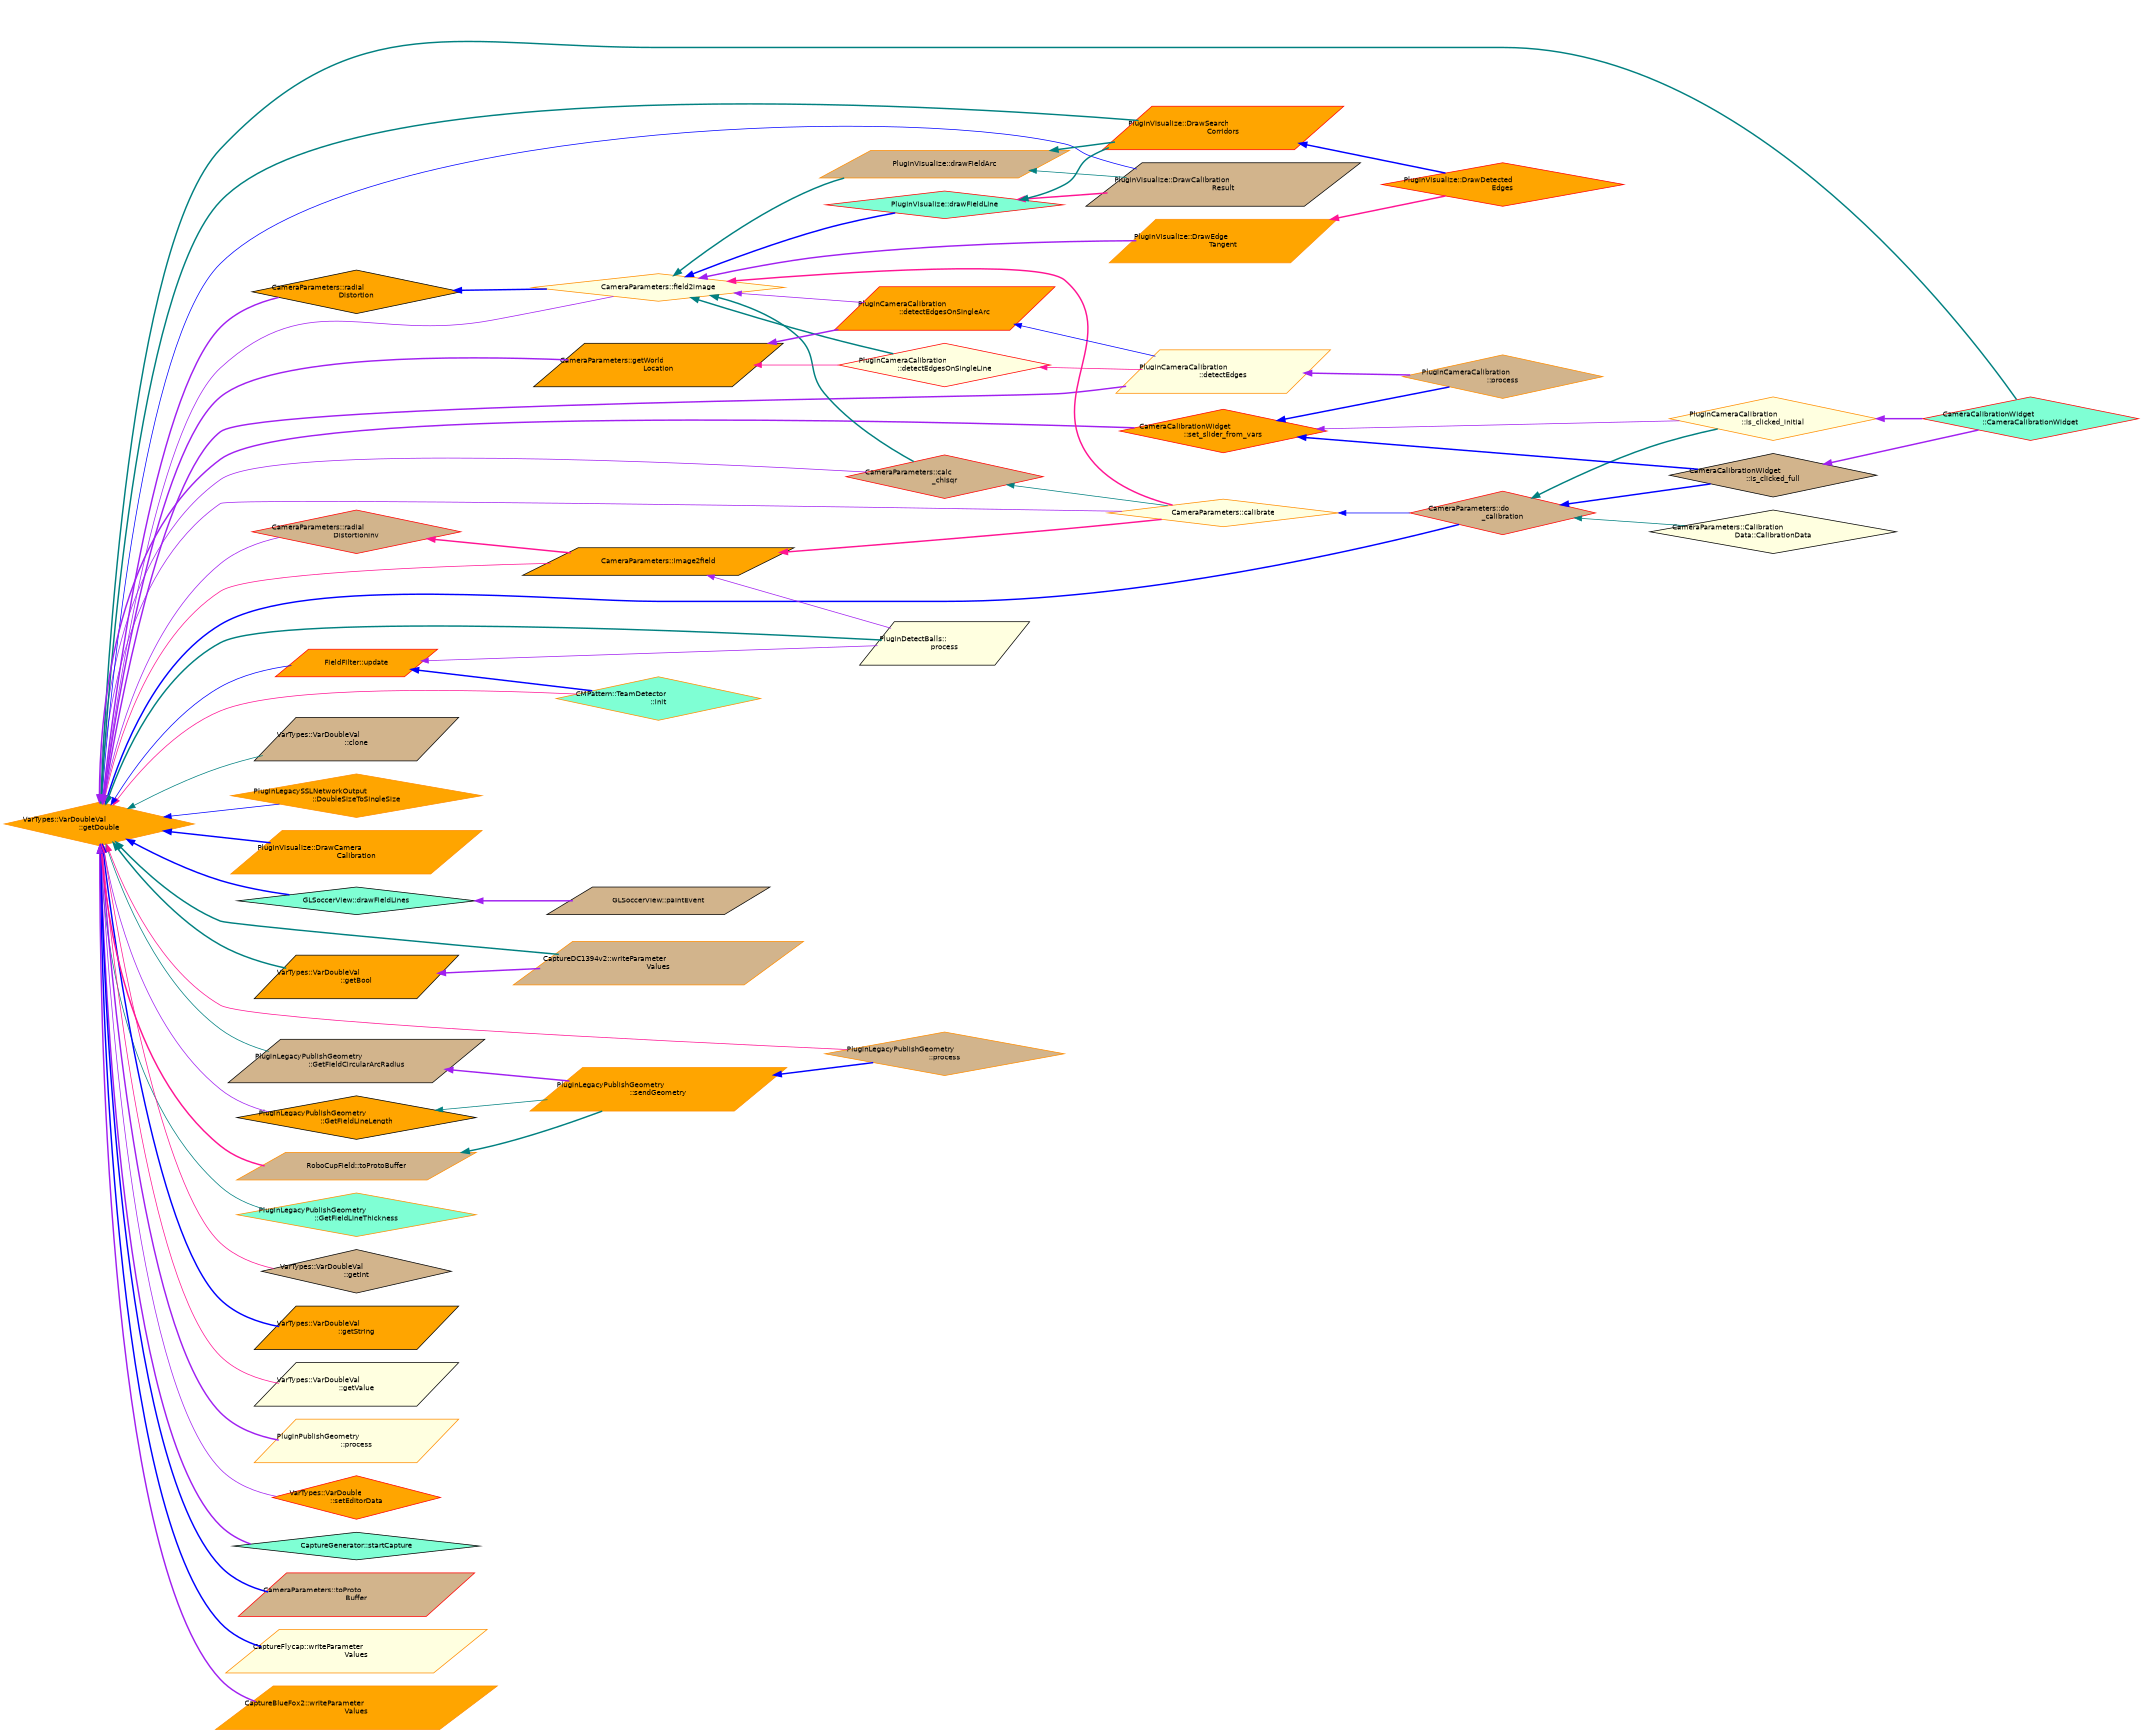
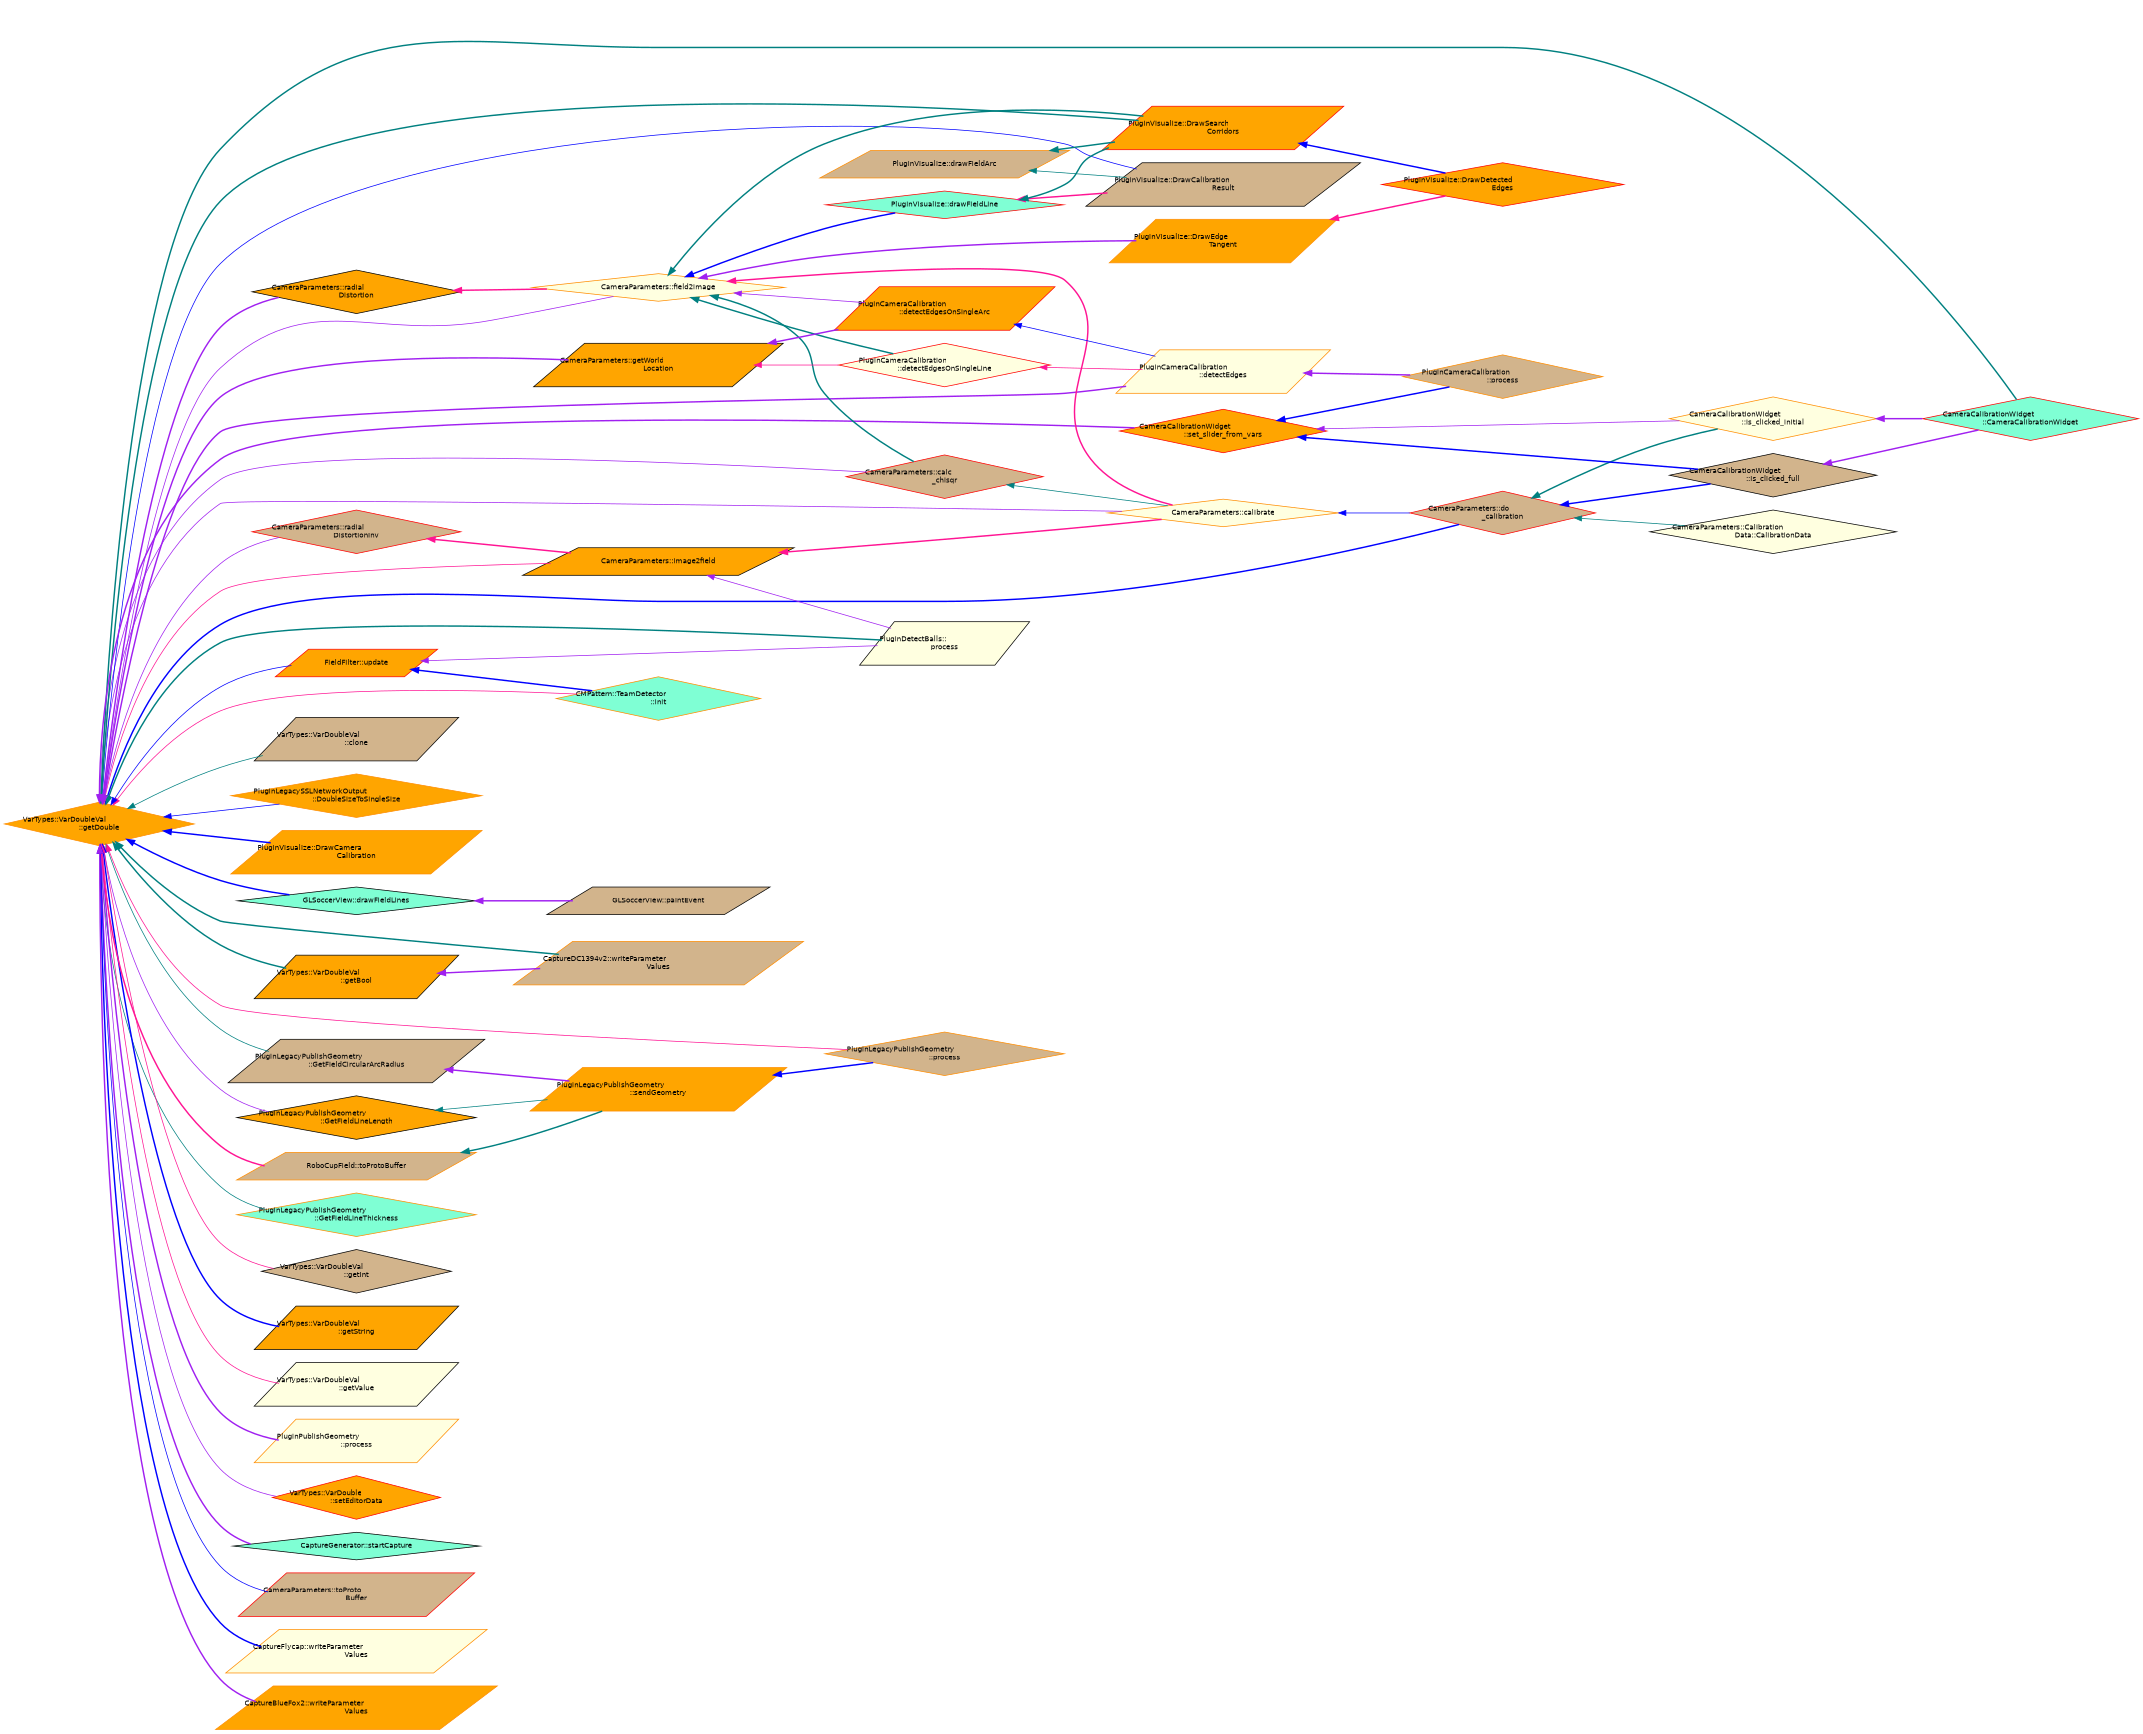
(758, 217) -> (897, 123)
(504, 290) -> (504, 290)
(1773, 419) -> (1773, 419)
(133, 1284) -> (133, 1284)
